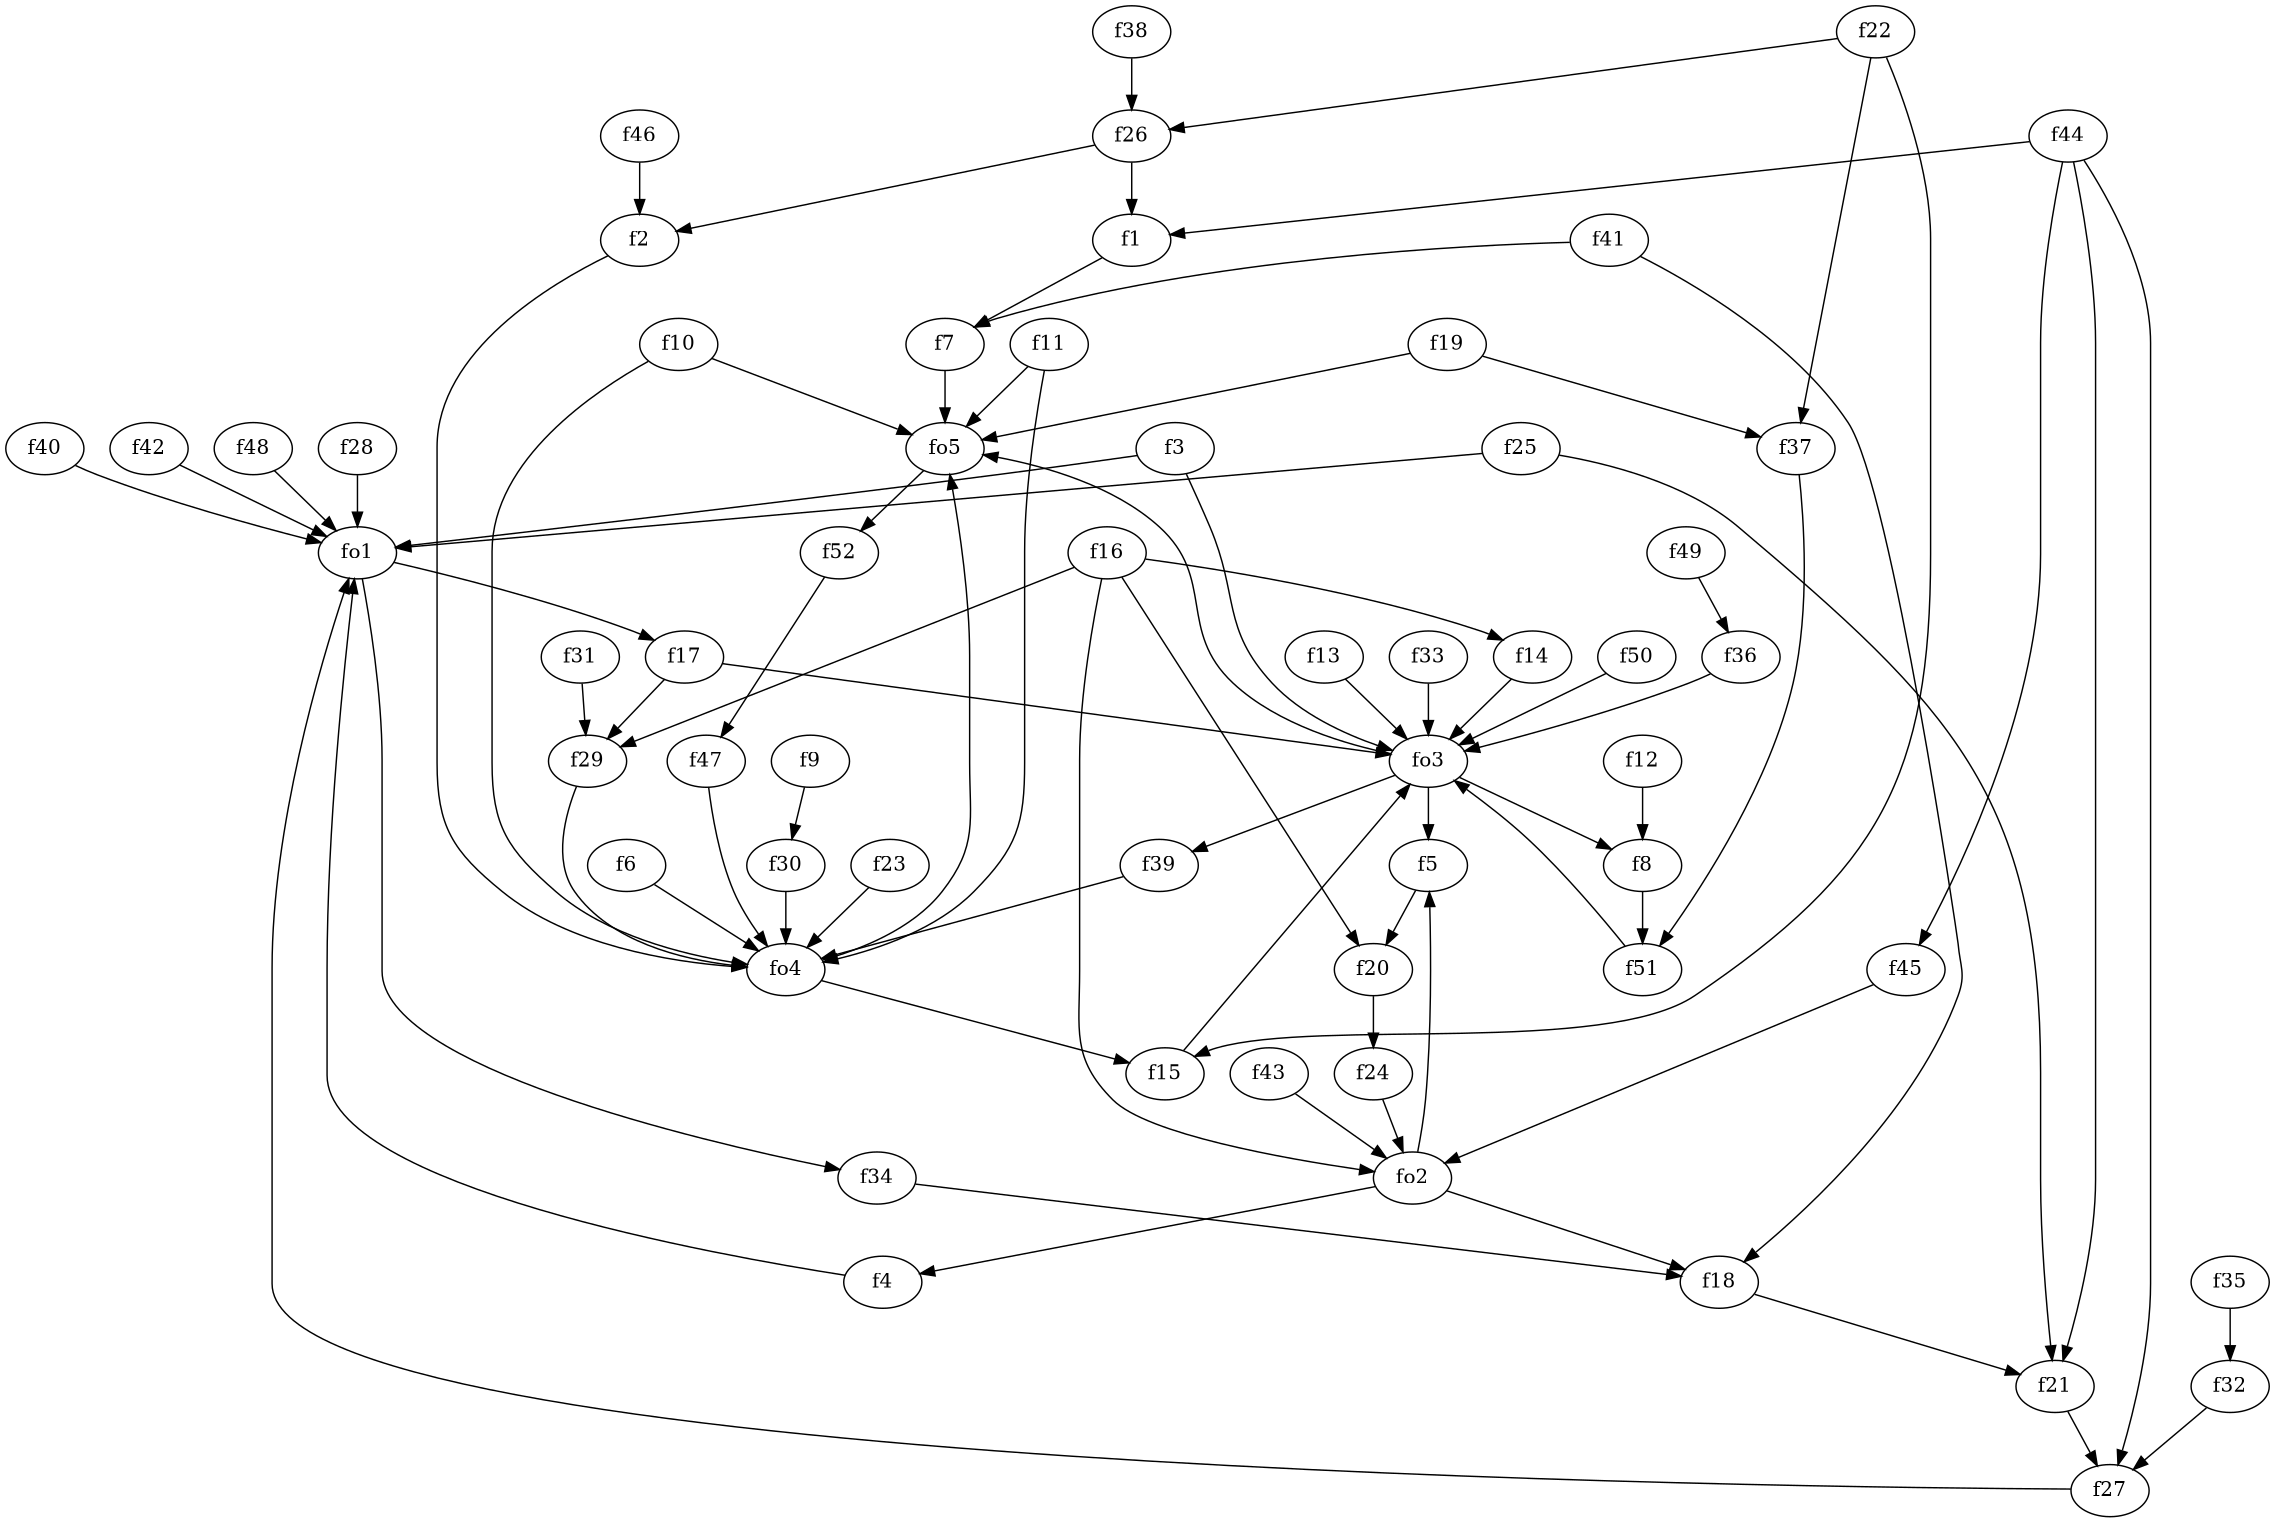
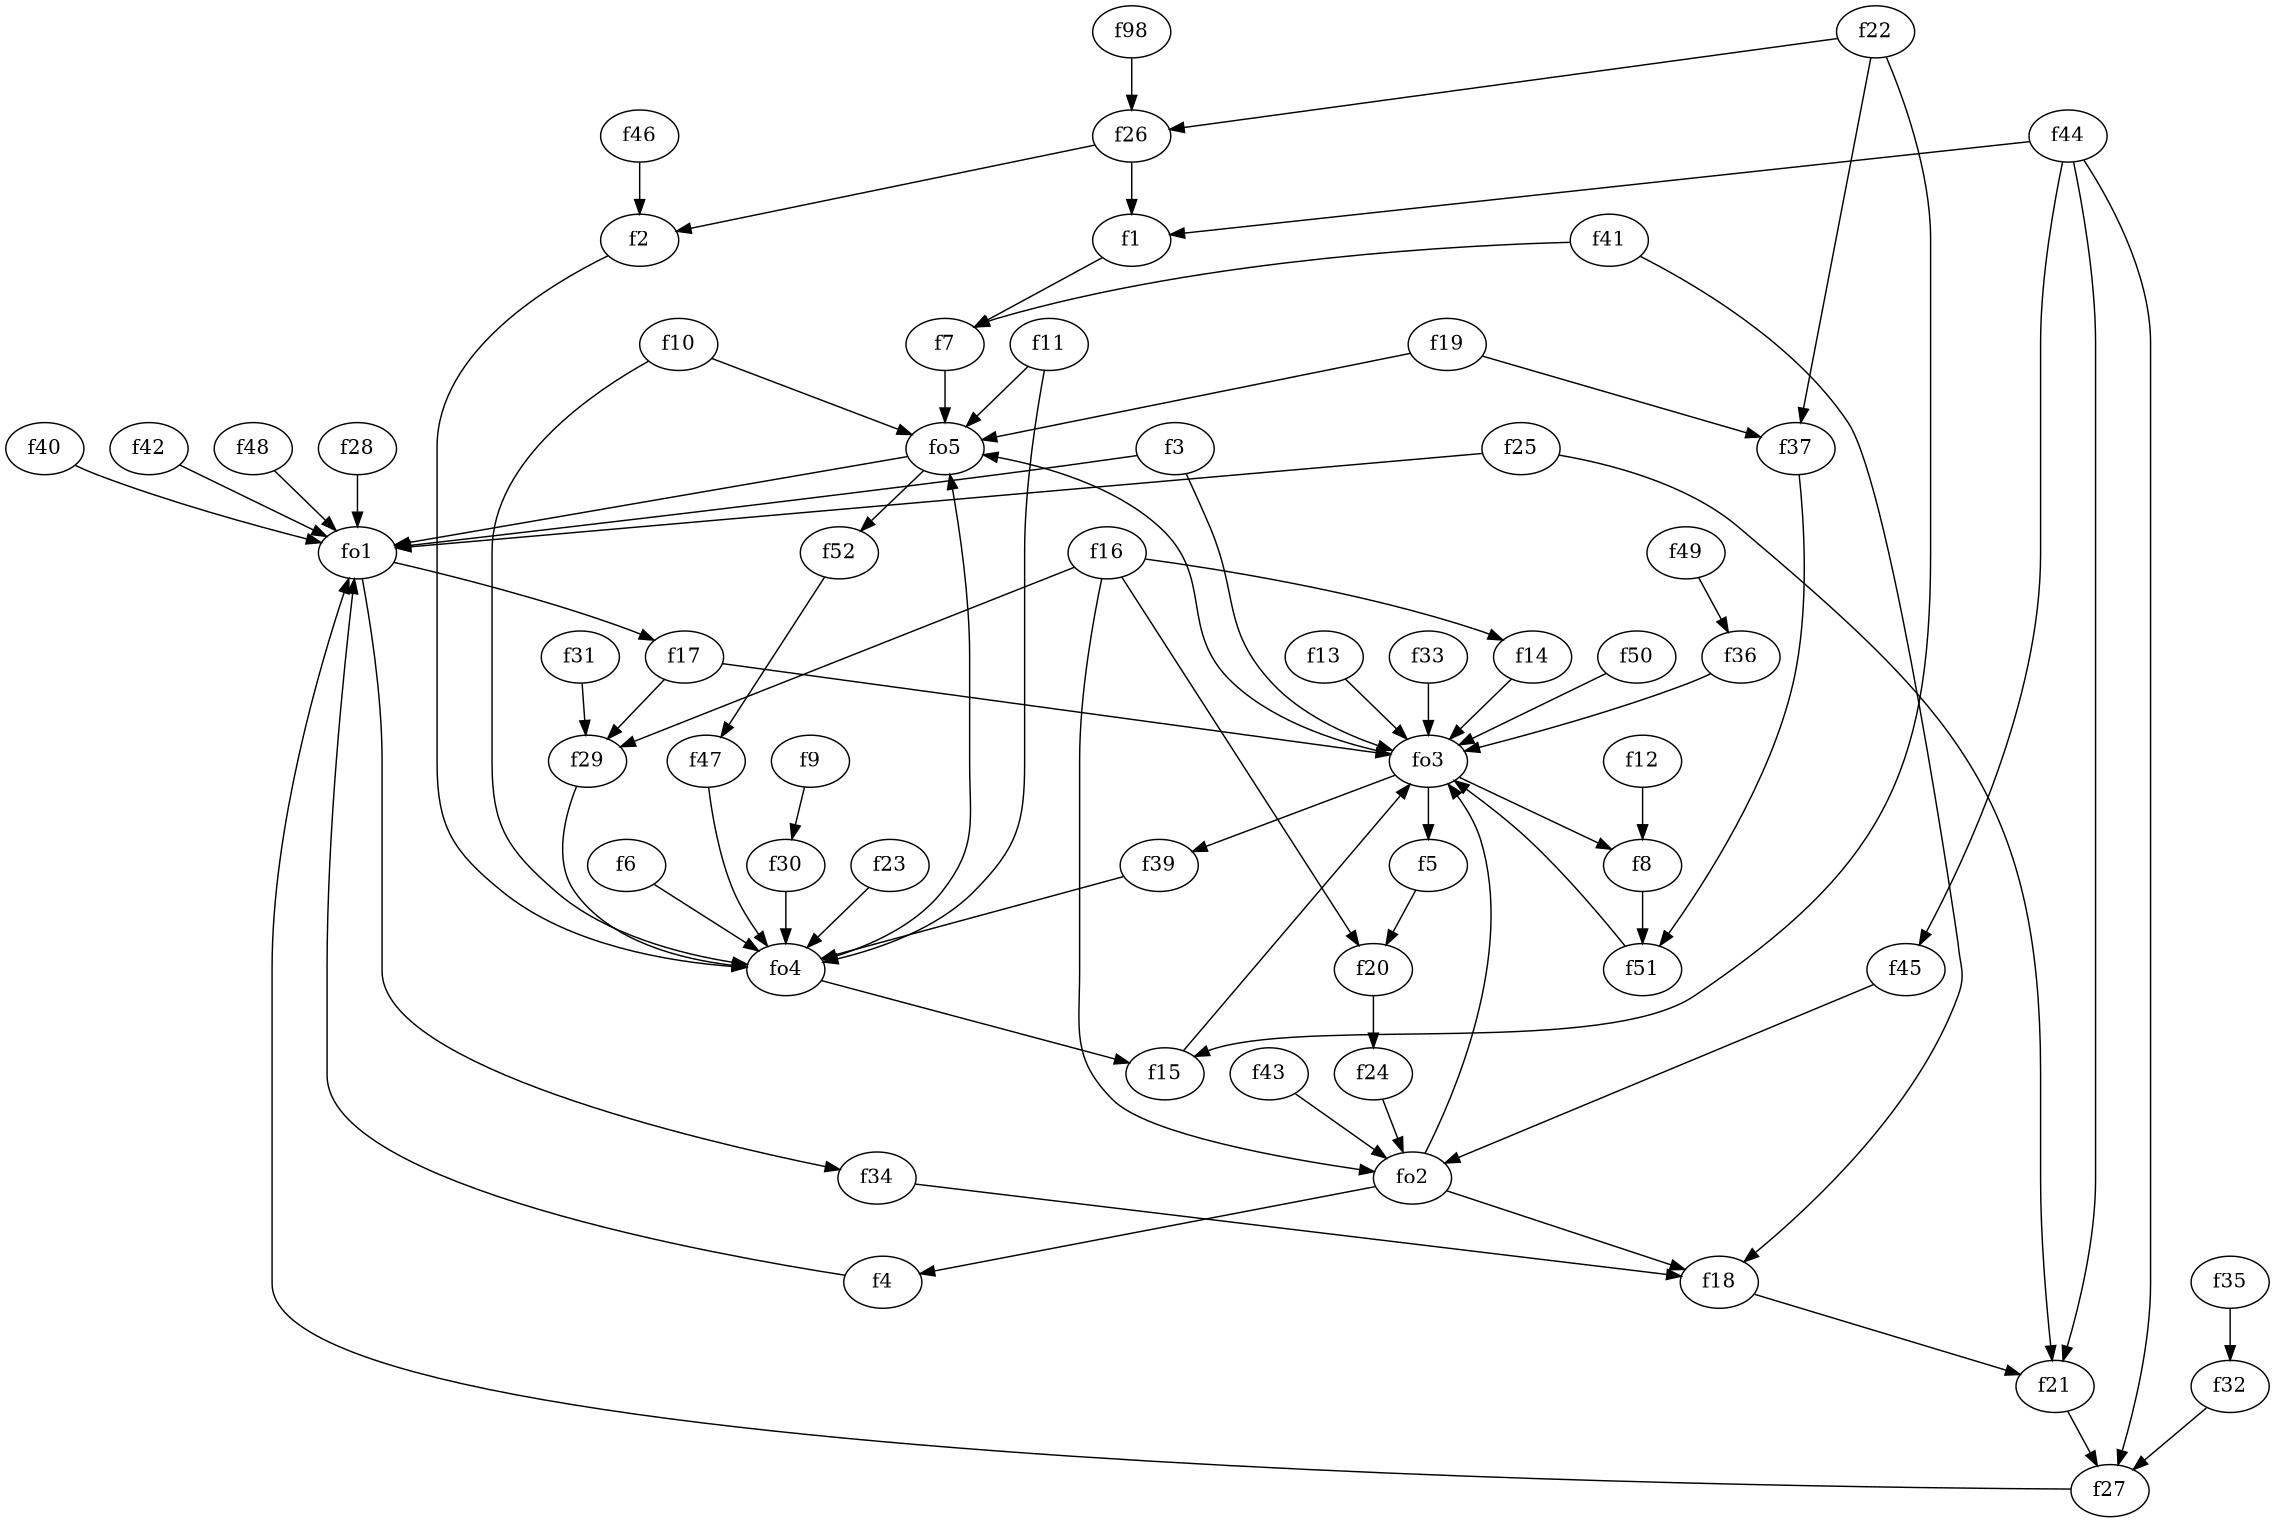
(1132, 32) -> (1132, 32)
none -> (658, 500)
(1430, 1024) -> (1486, 976)
